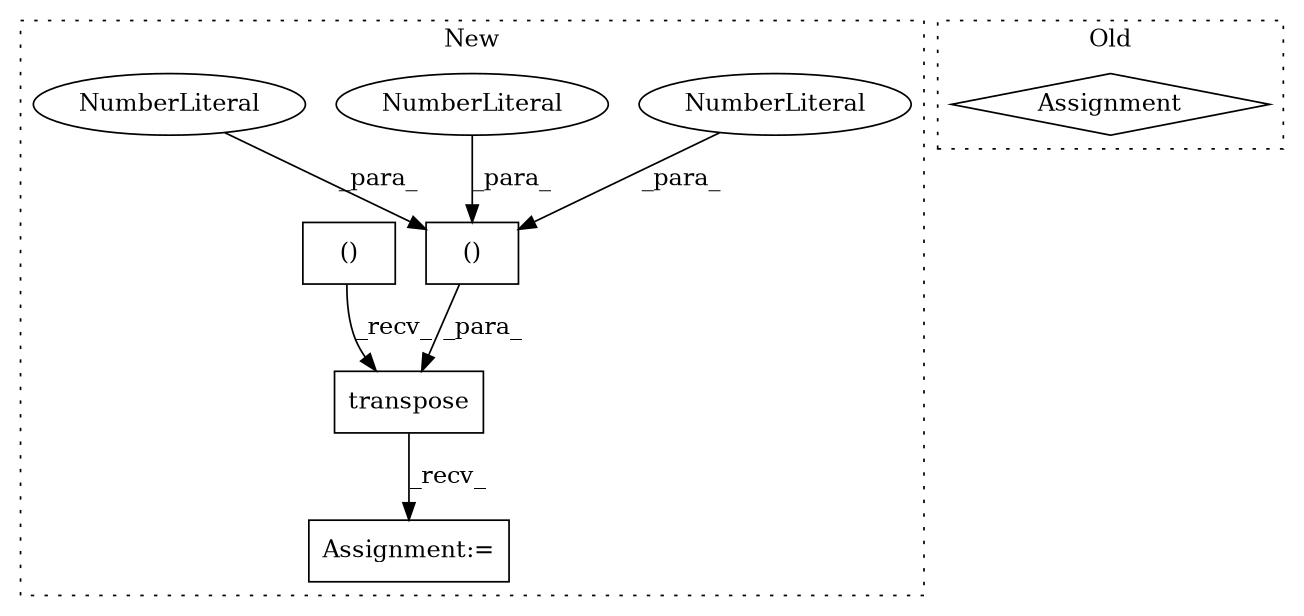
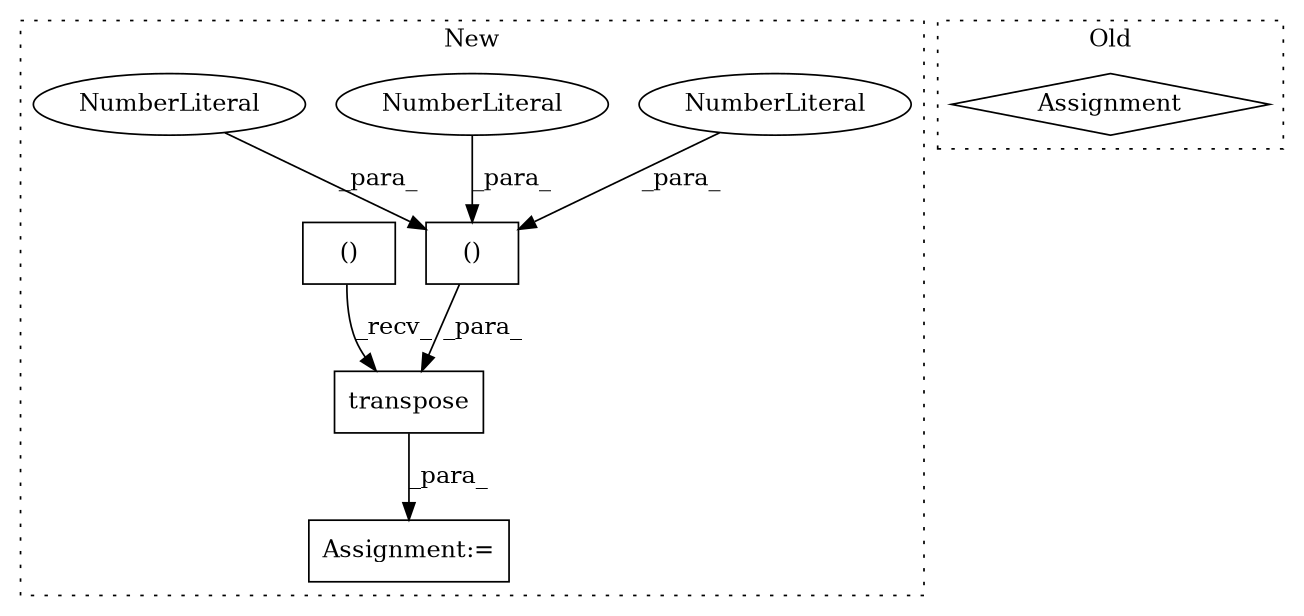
(448, 477) -> (448, 477)
